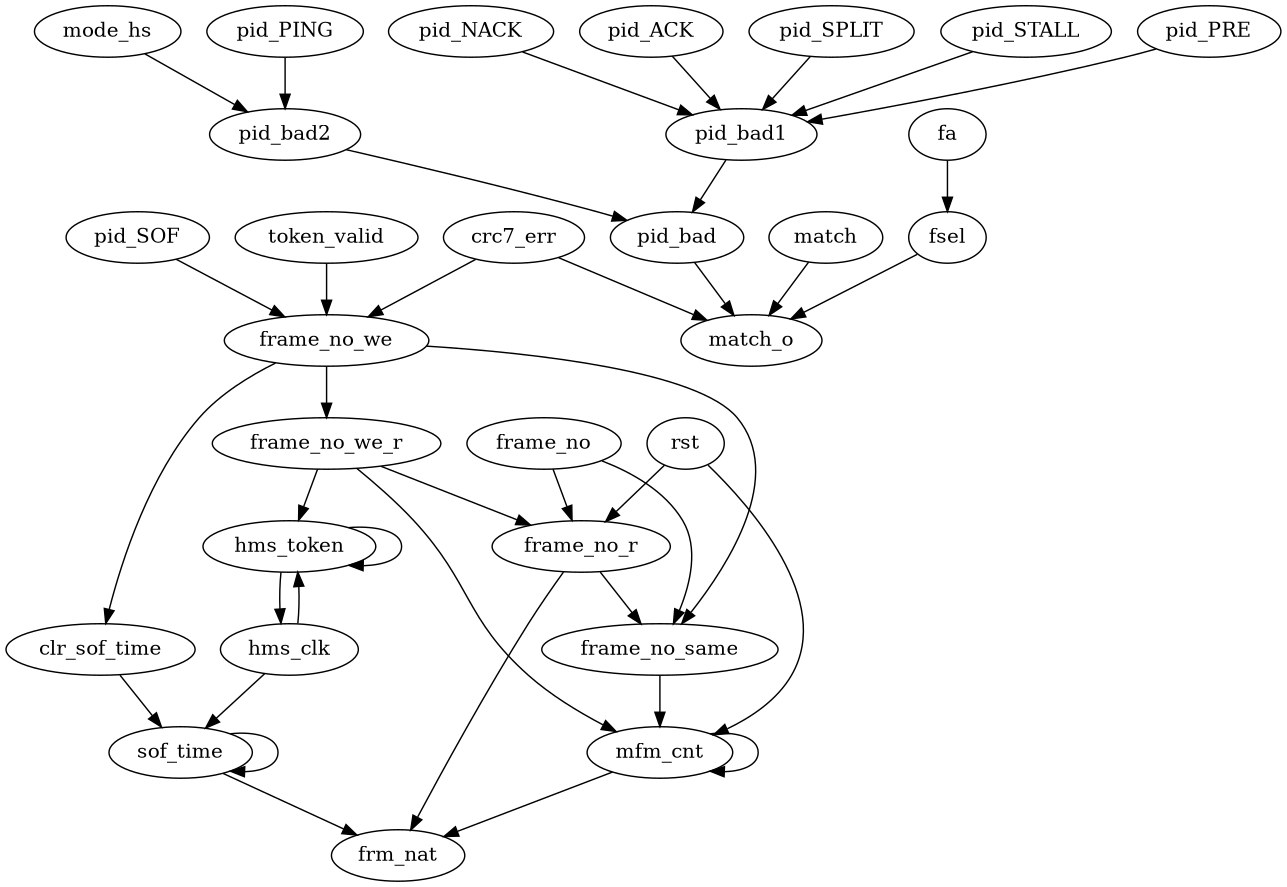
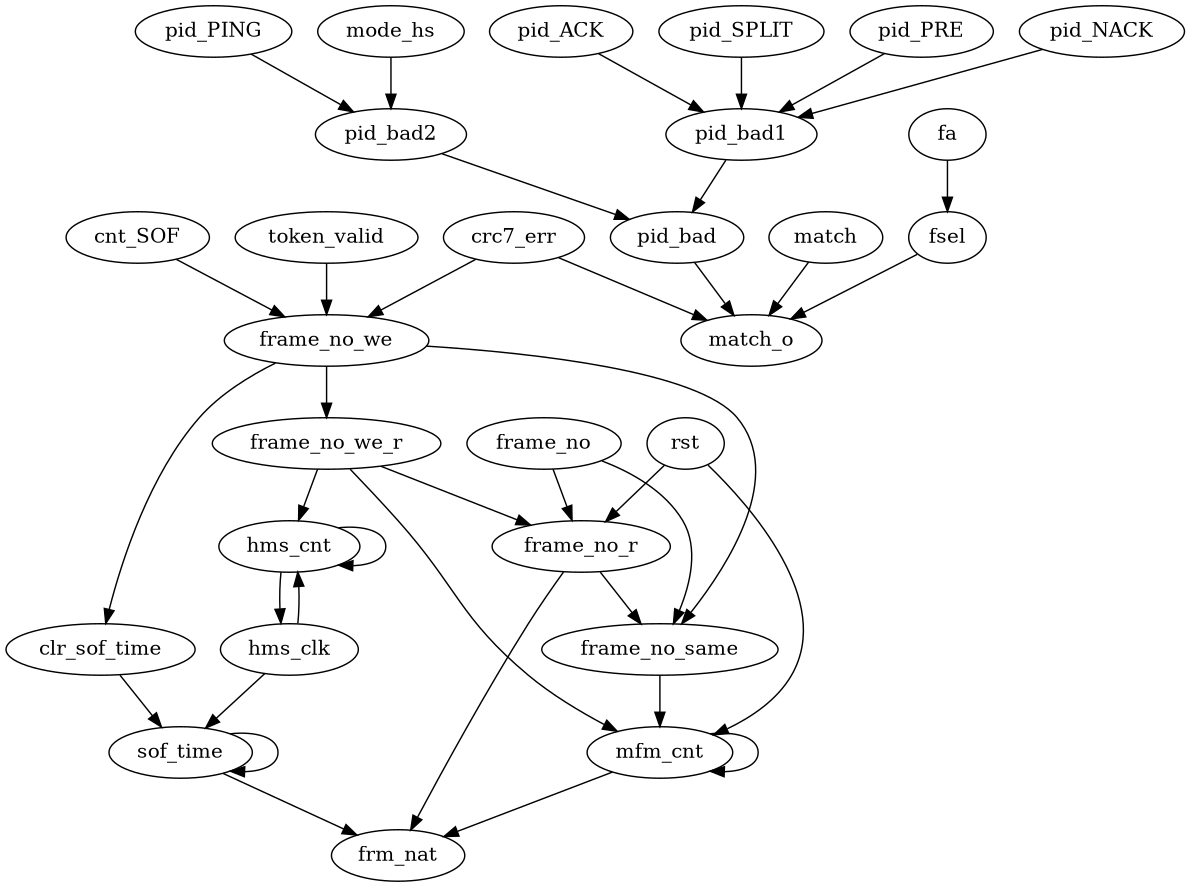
(1026, 31) -> none
(138, 237) -> (138, 237)
(289, 546) -> (289, 546)
